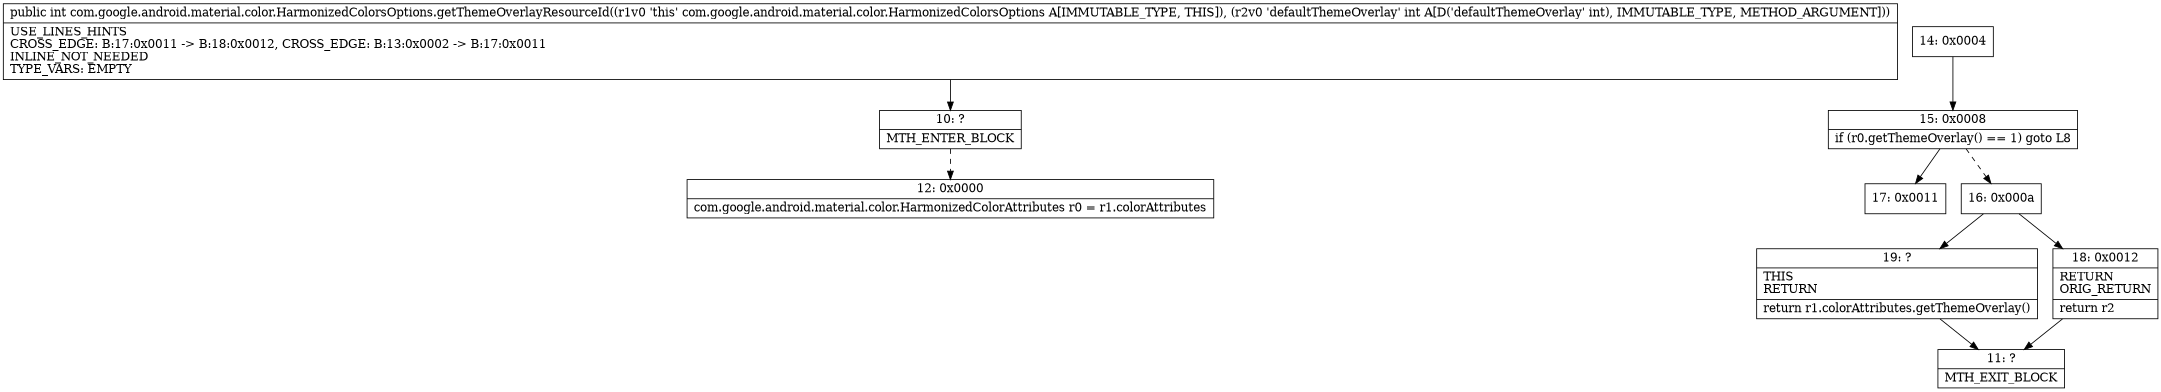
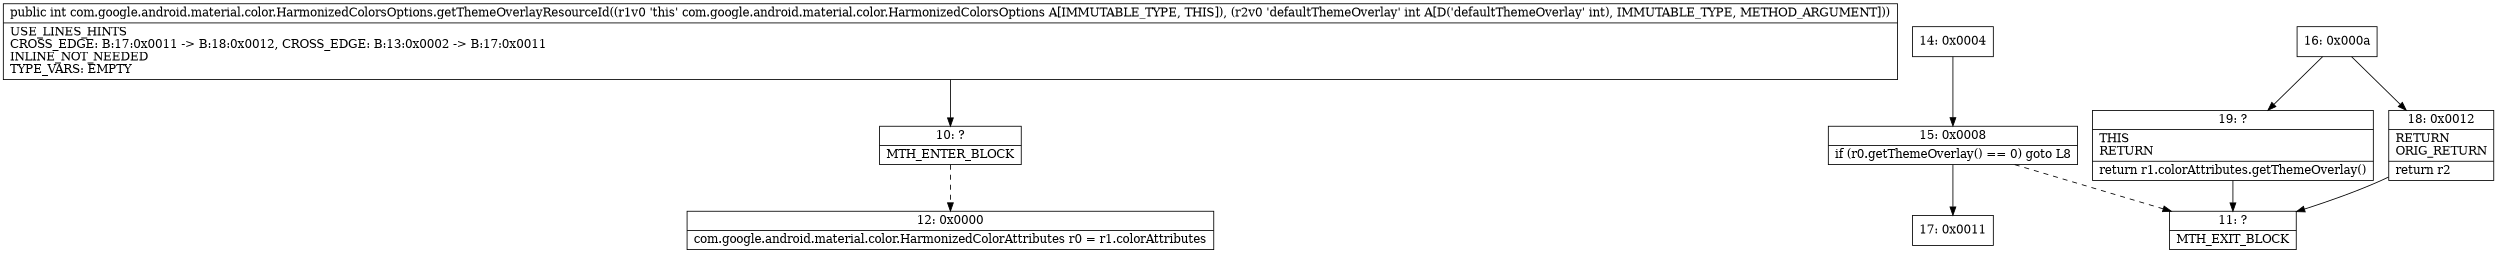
(1953, 139) -> (1953, 155)
(1976, 163) -> (2089, 187)
